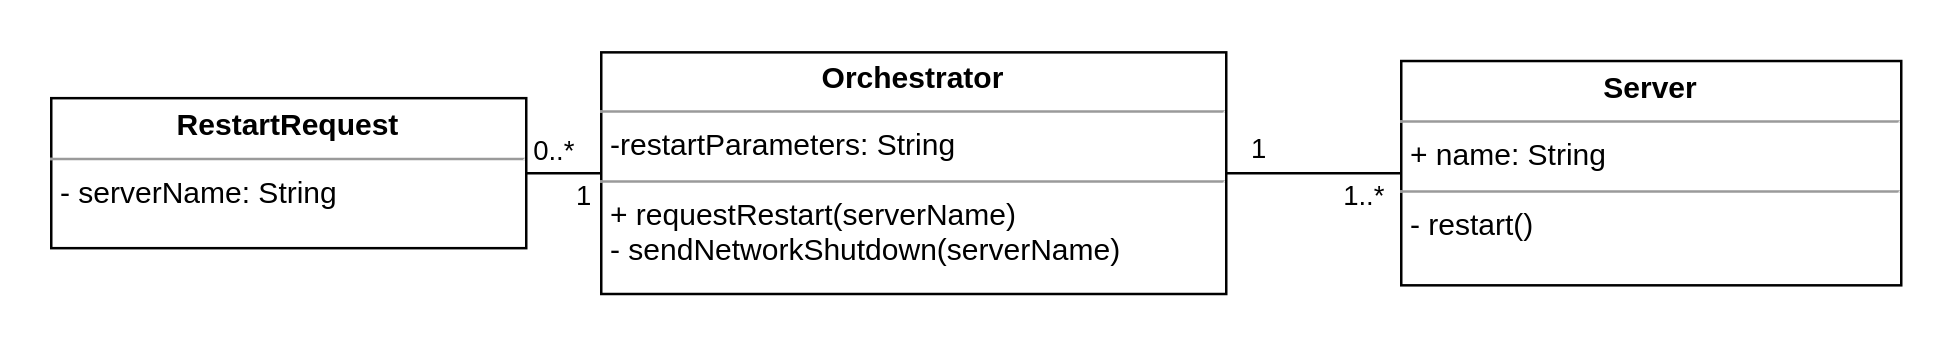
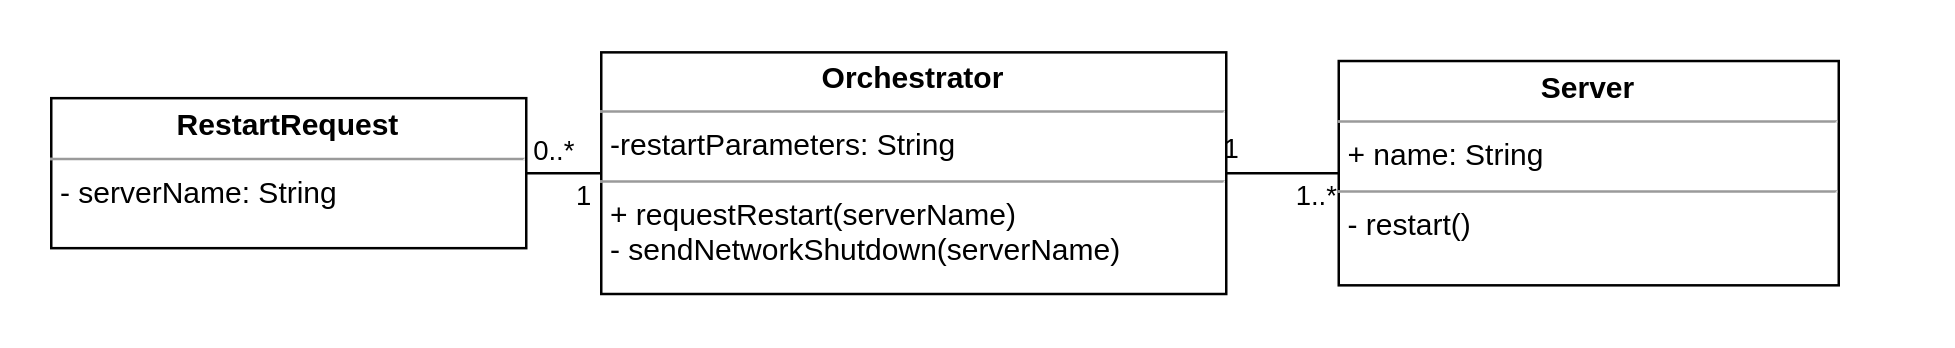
(1651, 173) -> (1589, 173)
